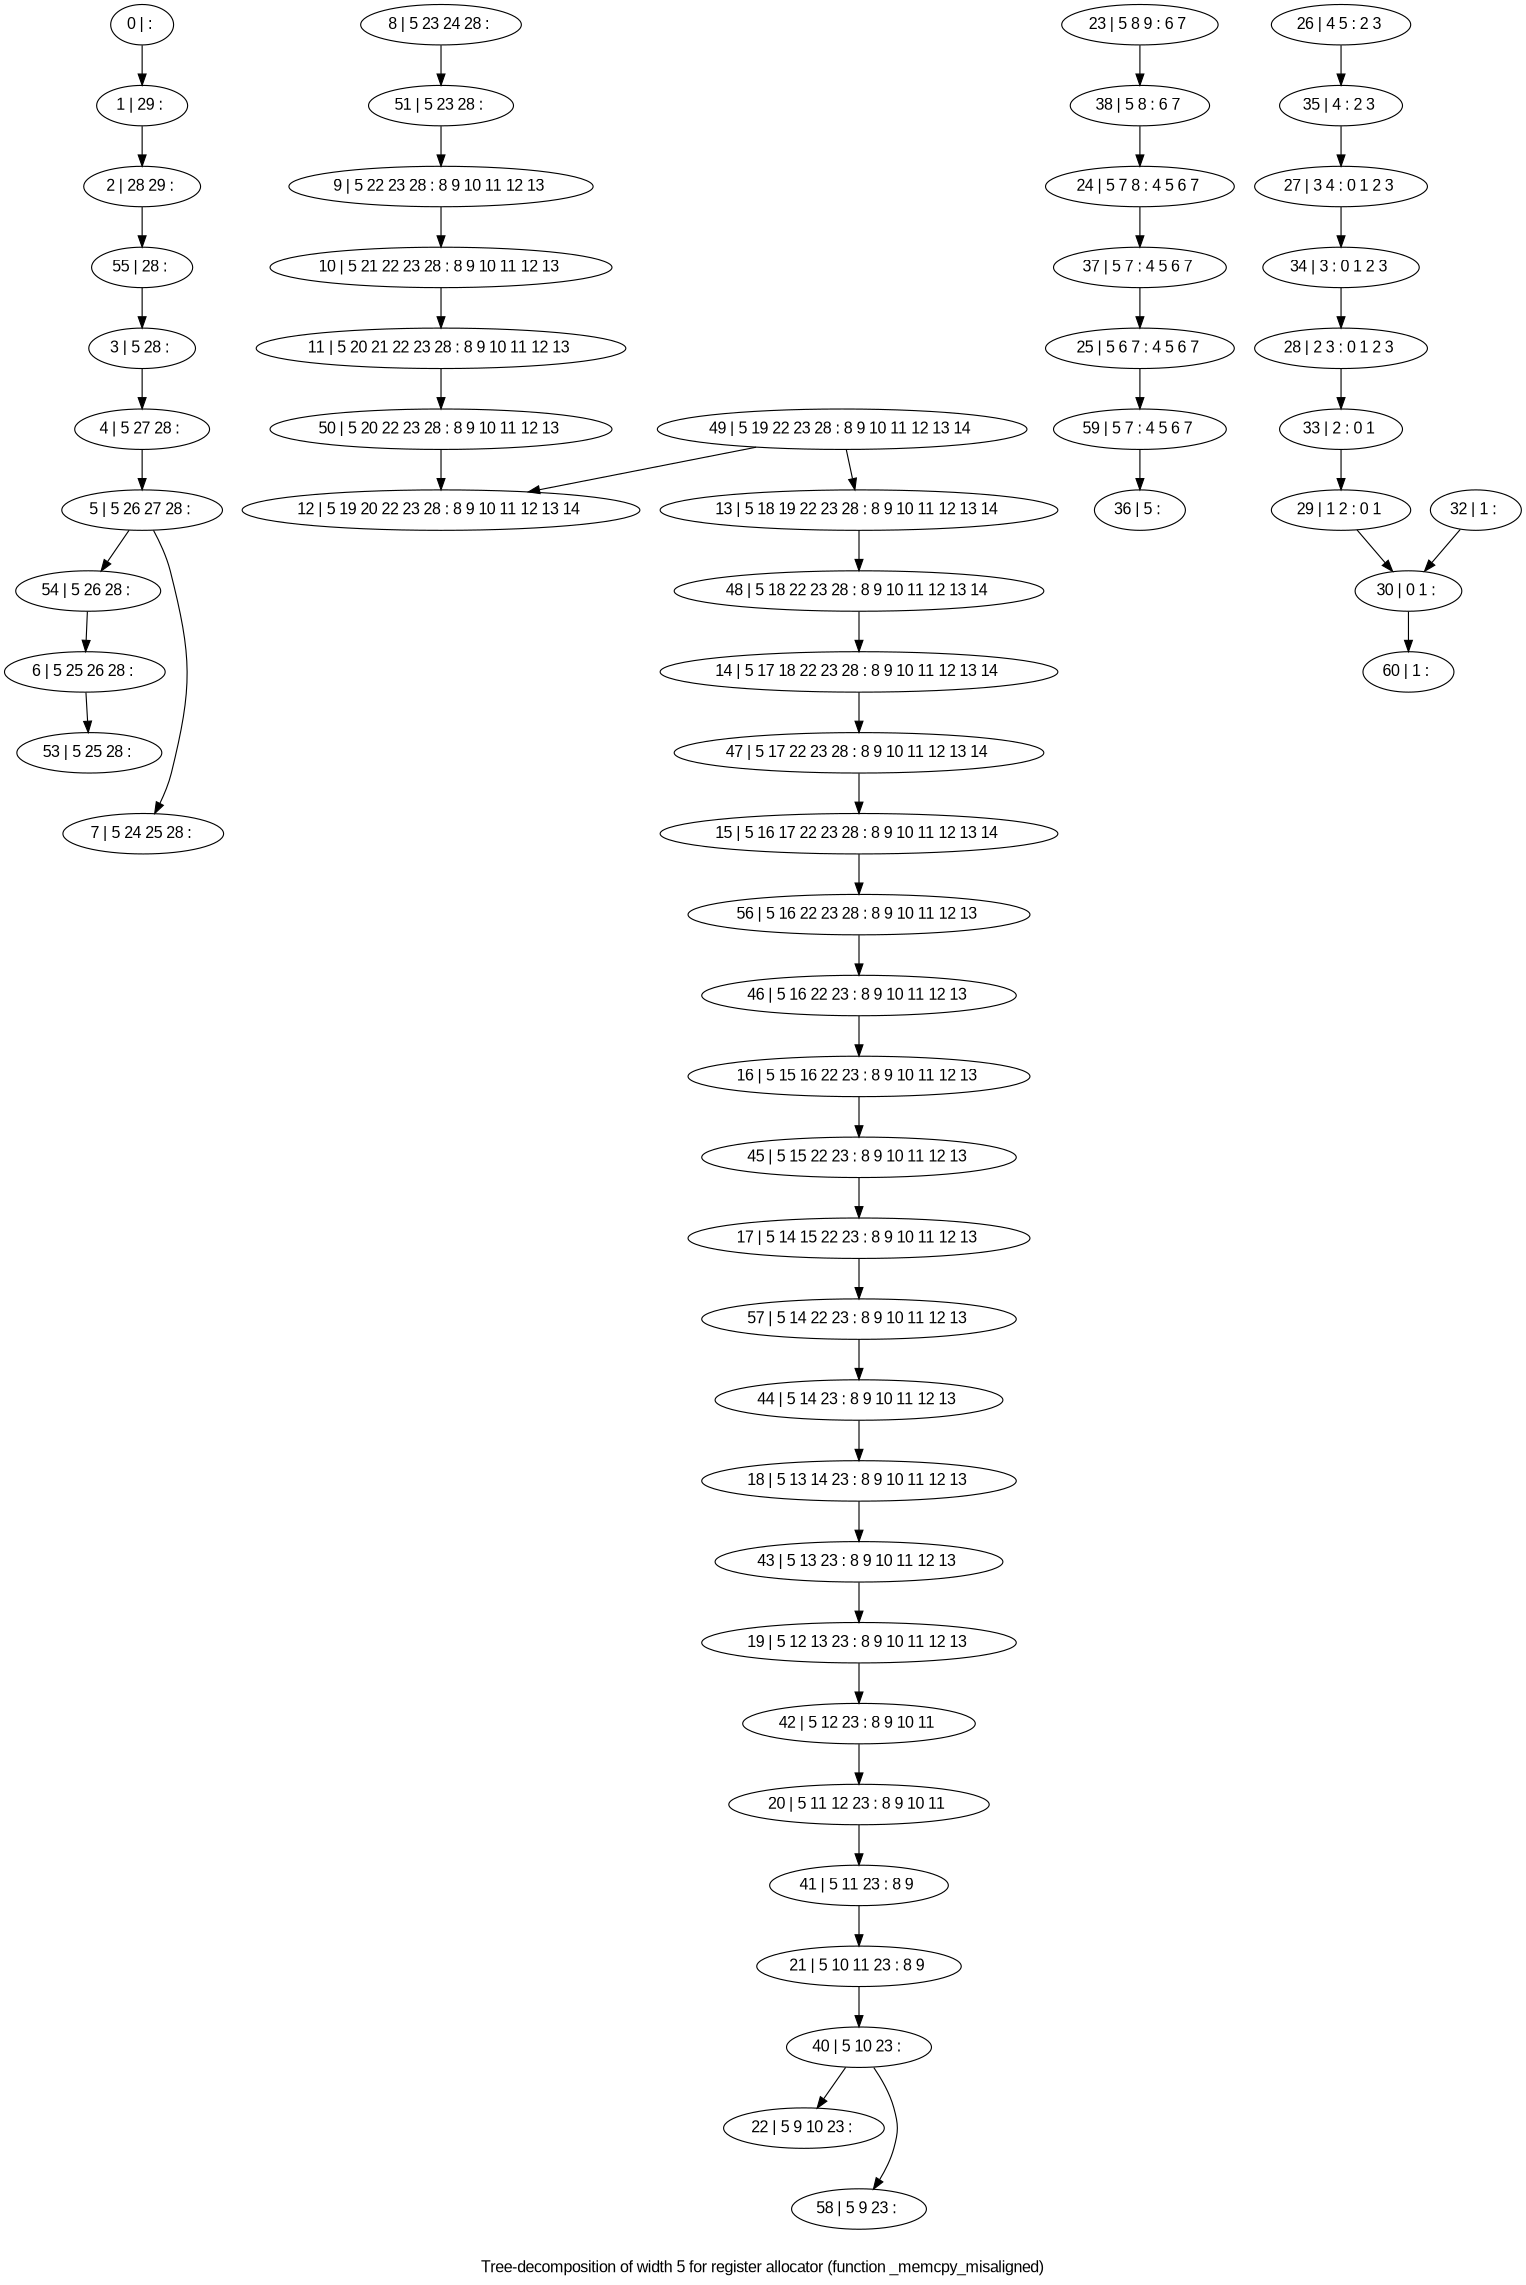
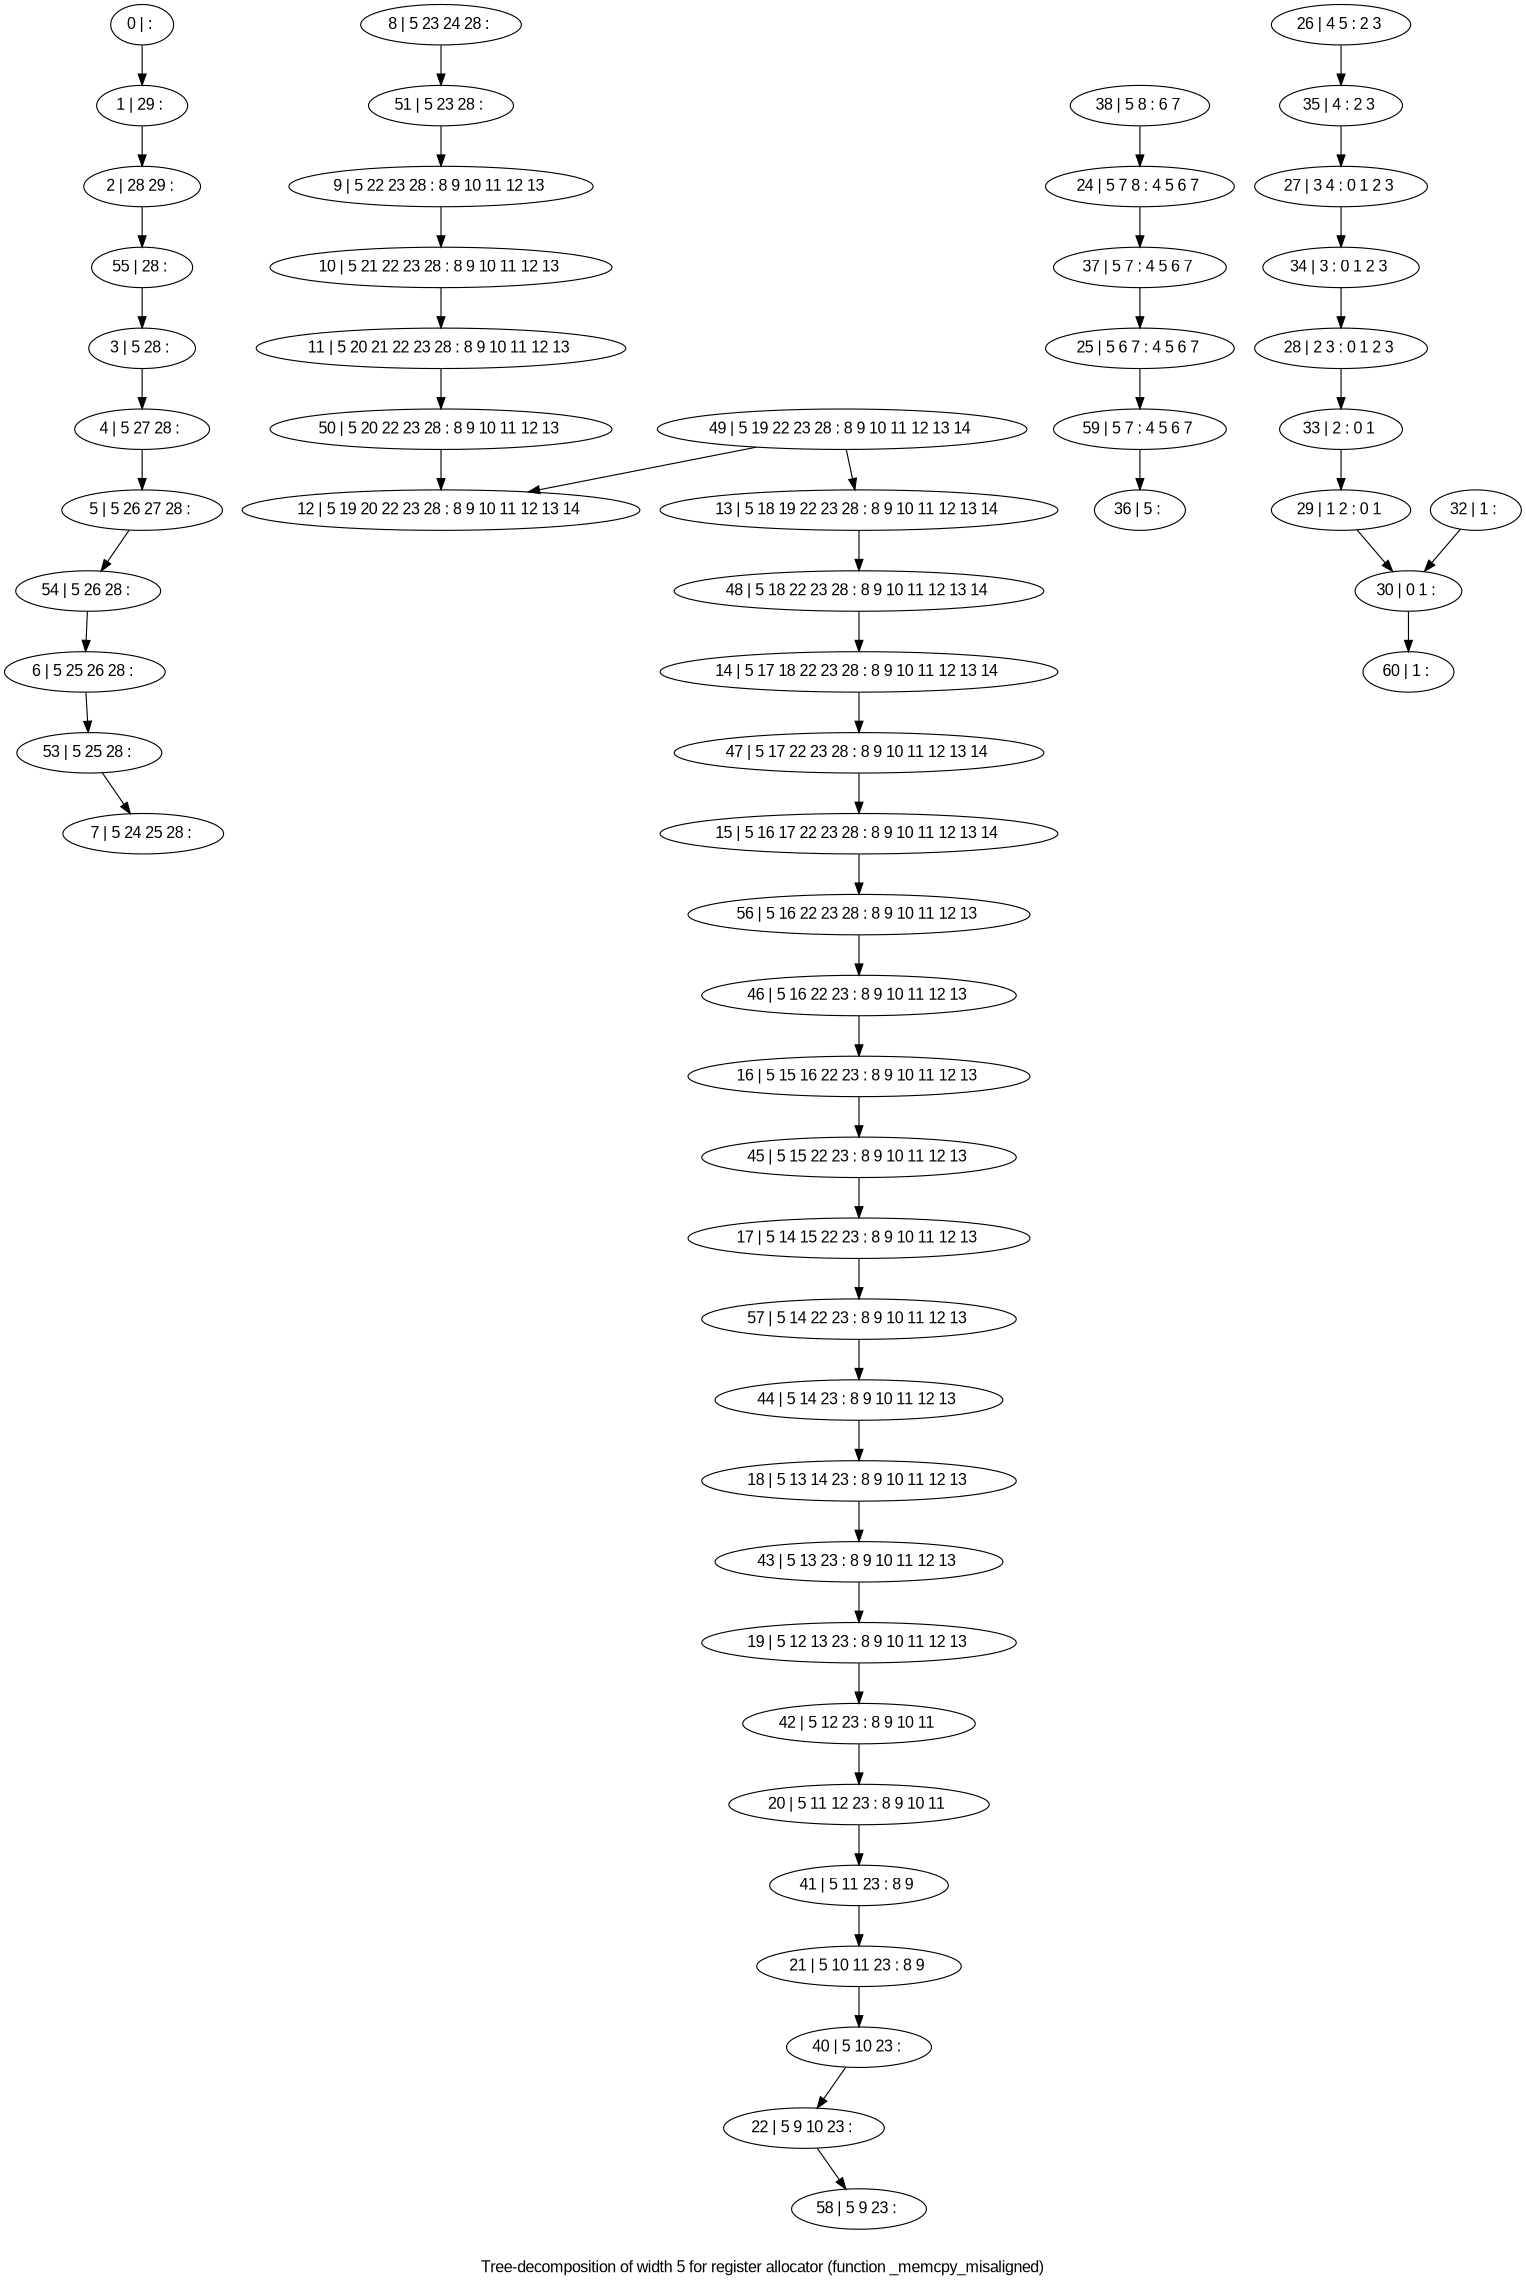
(1140, 25) -> none
(187, 666) -> (113, 789)
(897, 2123) -> (828, 2164)
